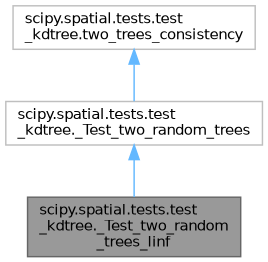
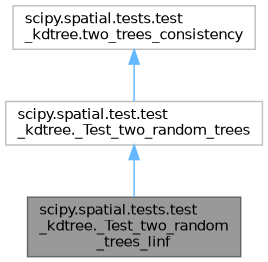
(134, 123) -> (134, 123)
